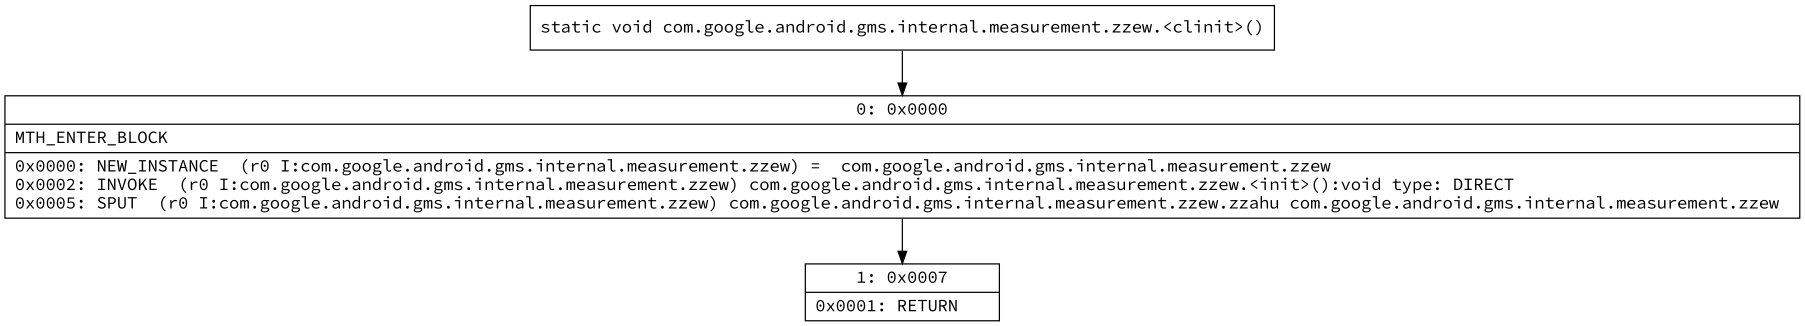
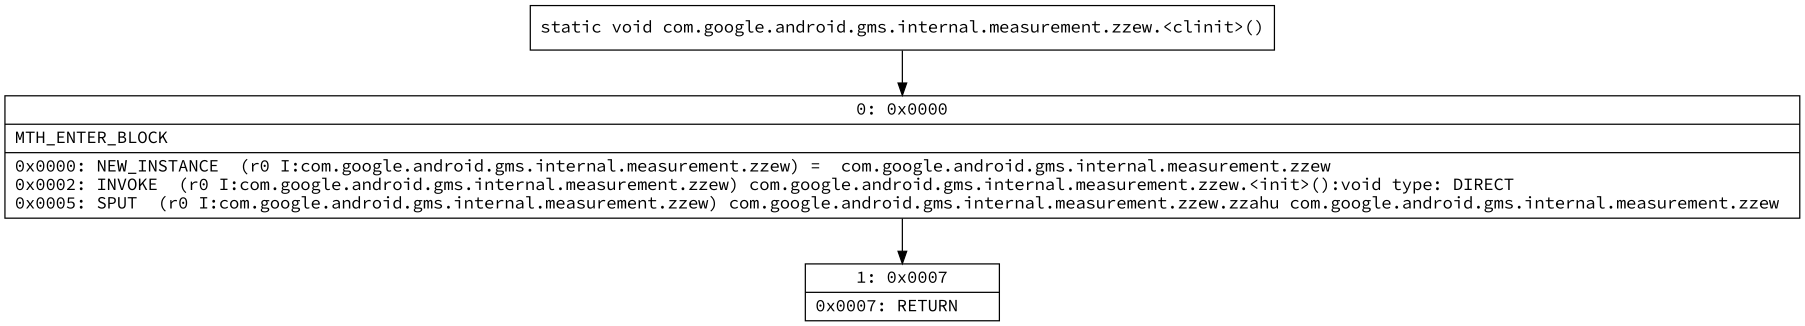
(902, 306) -> (902, 306)
